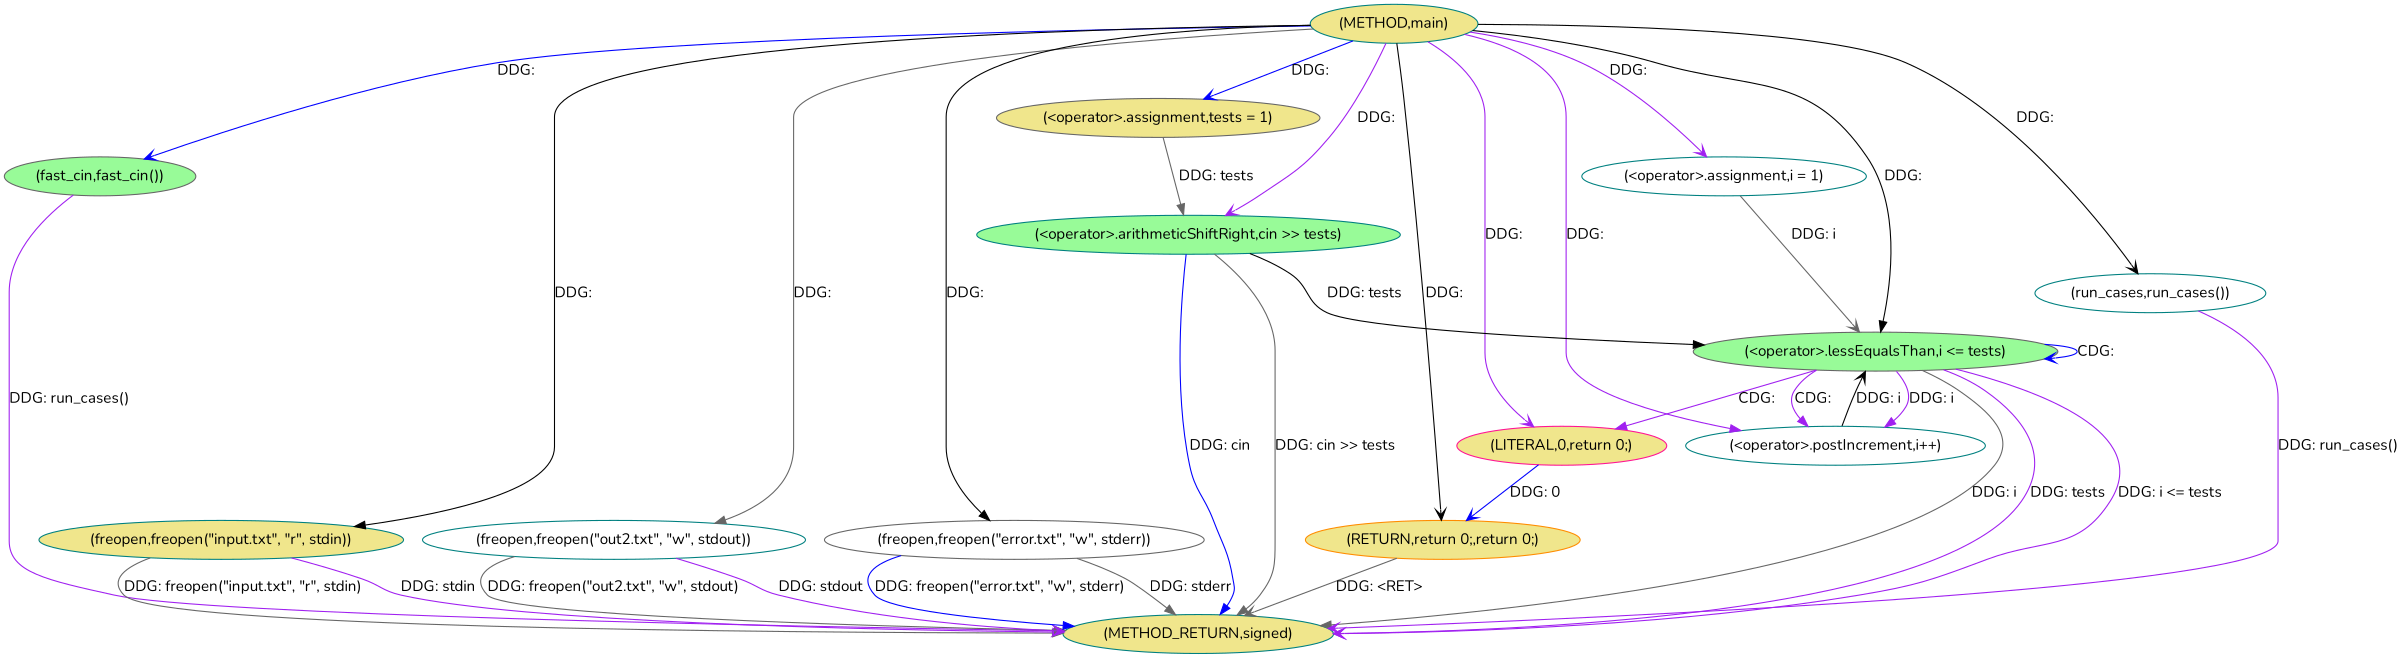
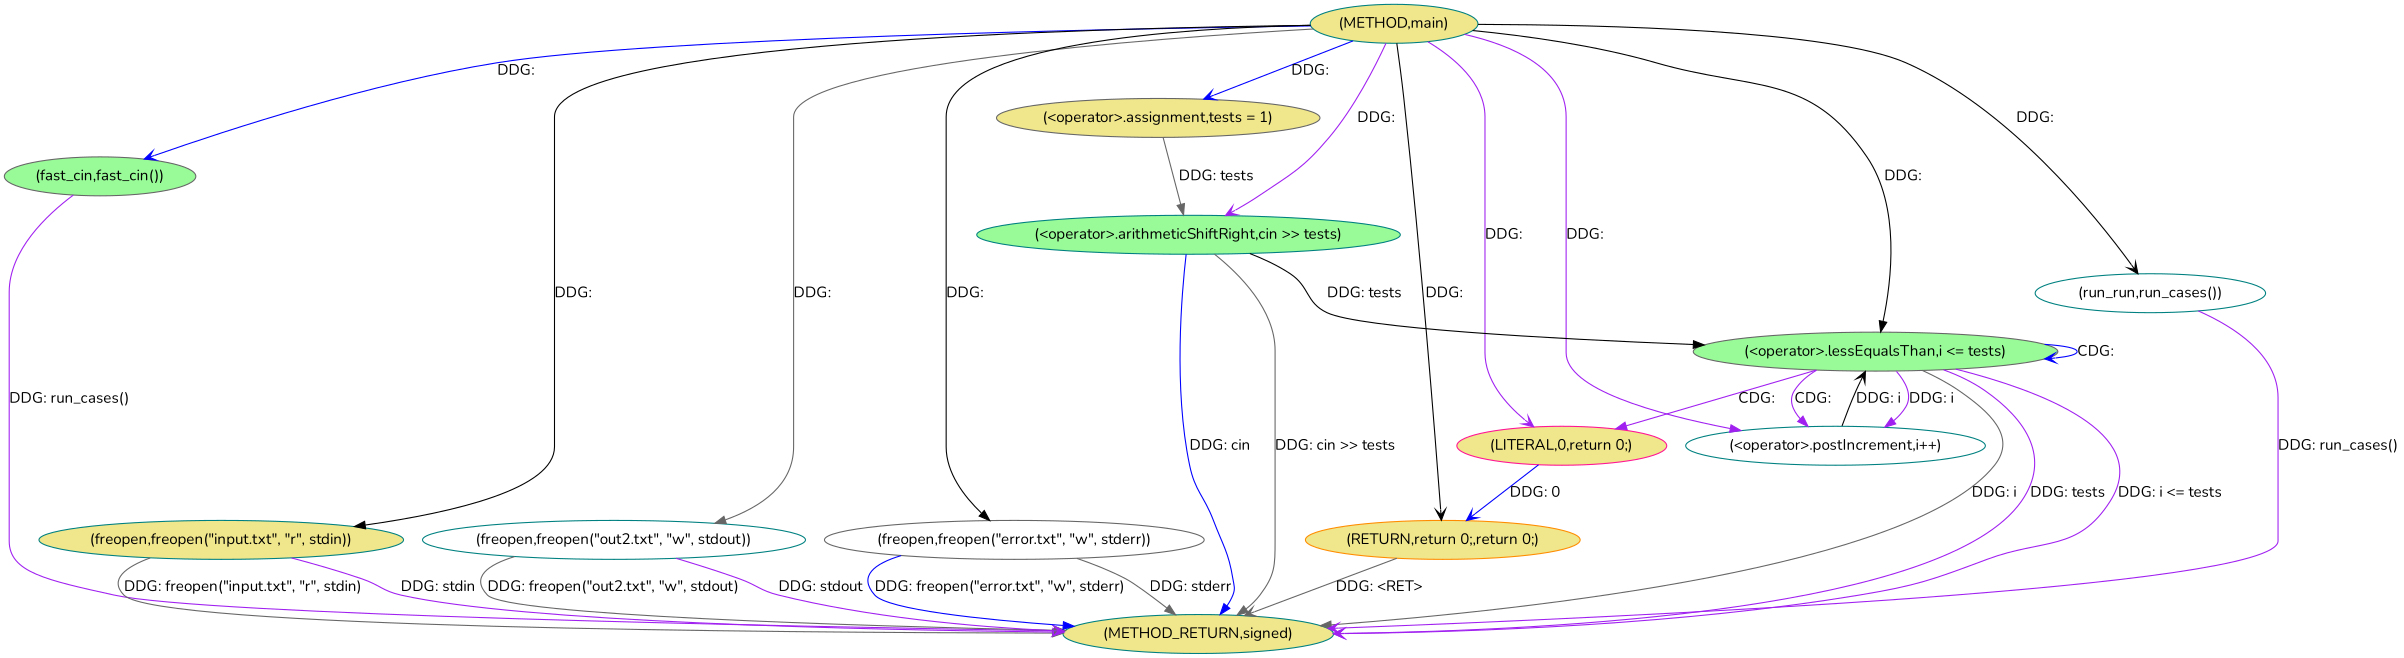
(1724, 176) -> none
(2150, 293) -> (2150, 293)
